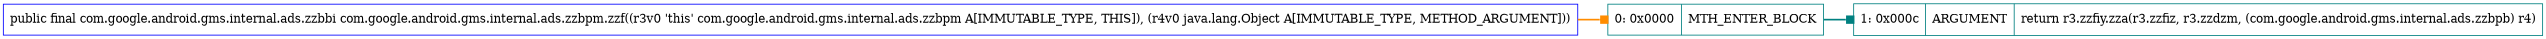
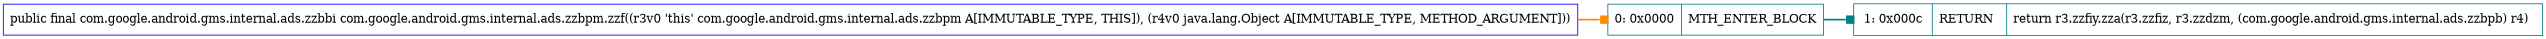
(1970, 19) -> (1966, 19)
